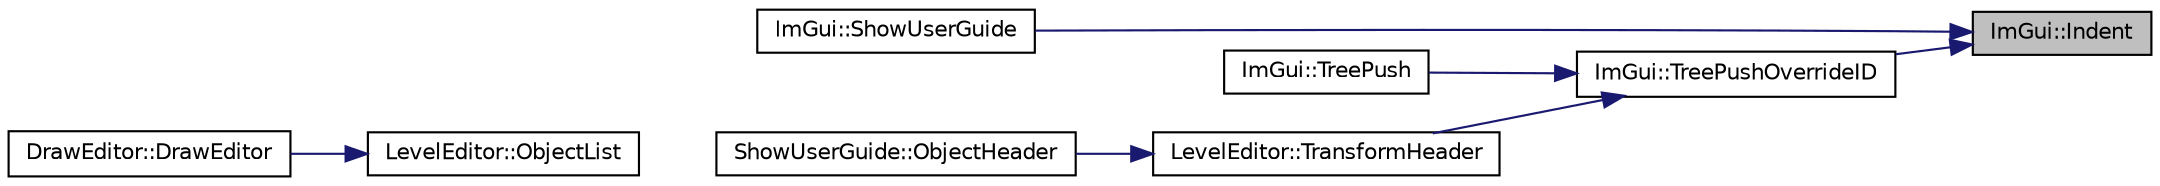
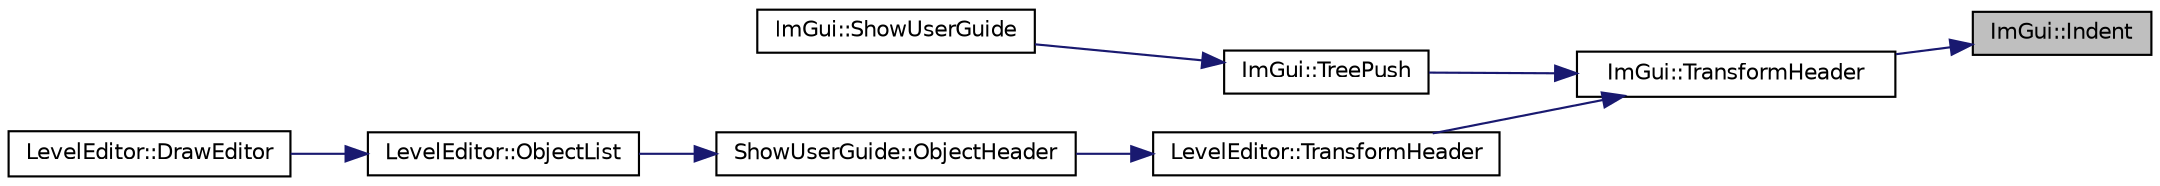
(1493, 30) -> (1119, 52)
(1736, 74) -> (1736, 74)
(150, 154) -> (150, 154)
none -> (667, 154)
